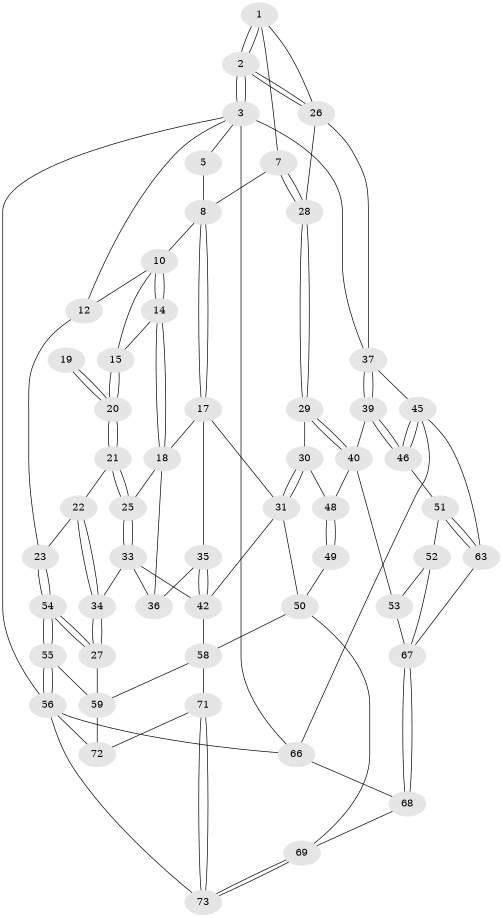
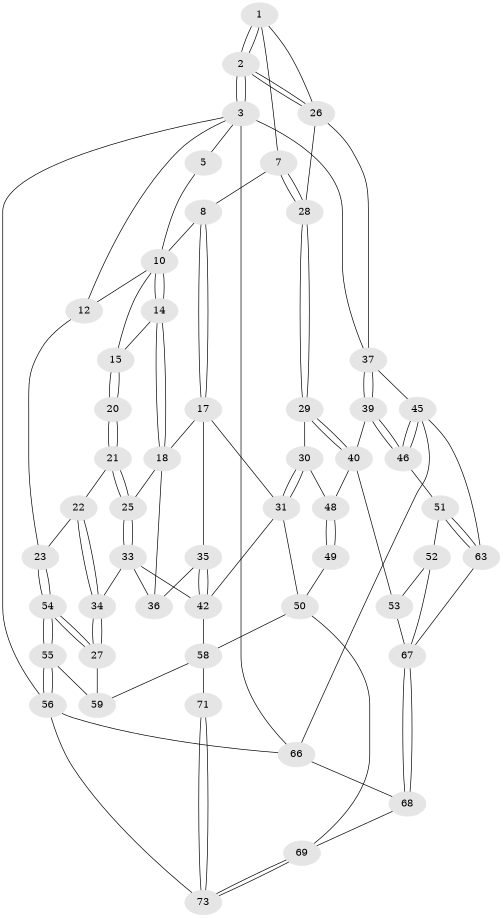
(203, 188) -> (174, 210)
(66, 360) -> none
(97, 755) -> none
